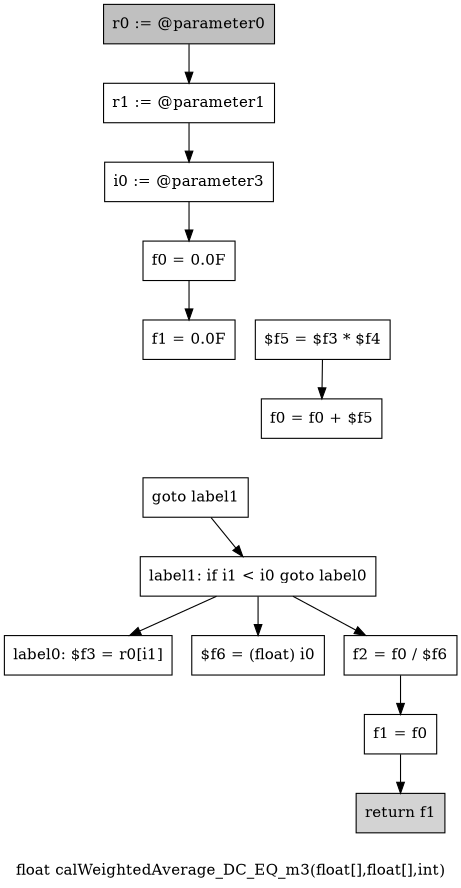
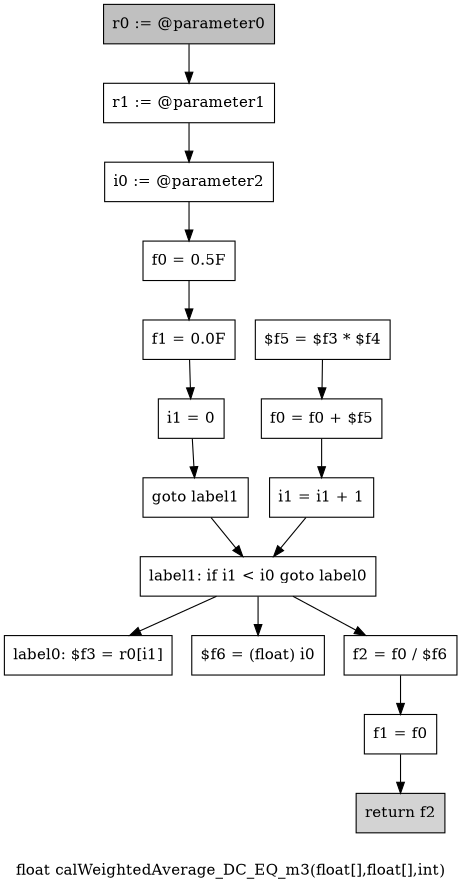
(189, 182) -> (189, 182)
(189, 261) -> (189, 261)
none -> (191, 419)
none -> (322, 498)
(401, 813) -> (401, 813)
